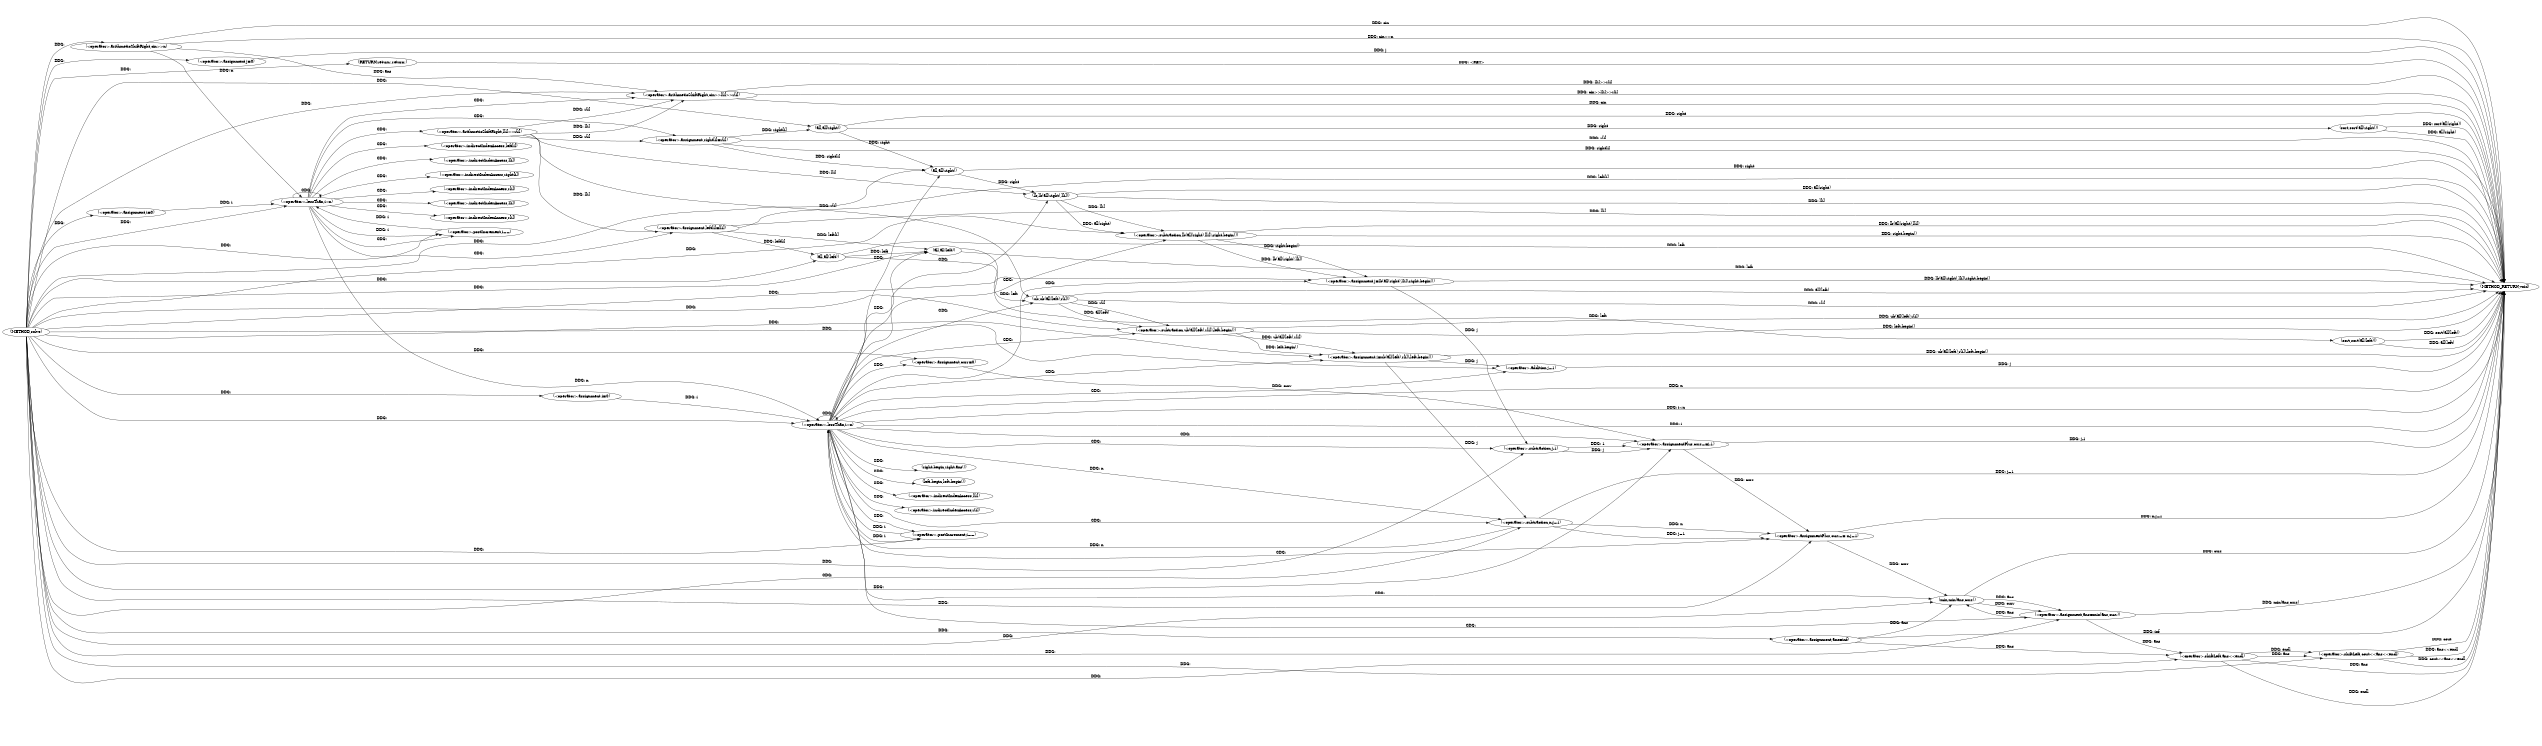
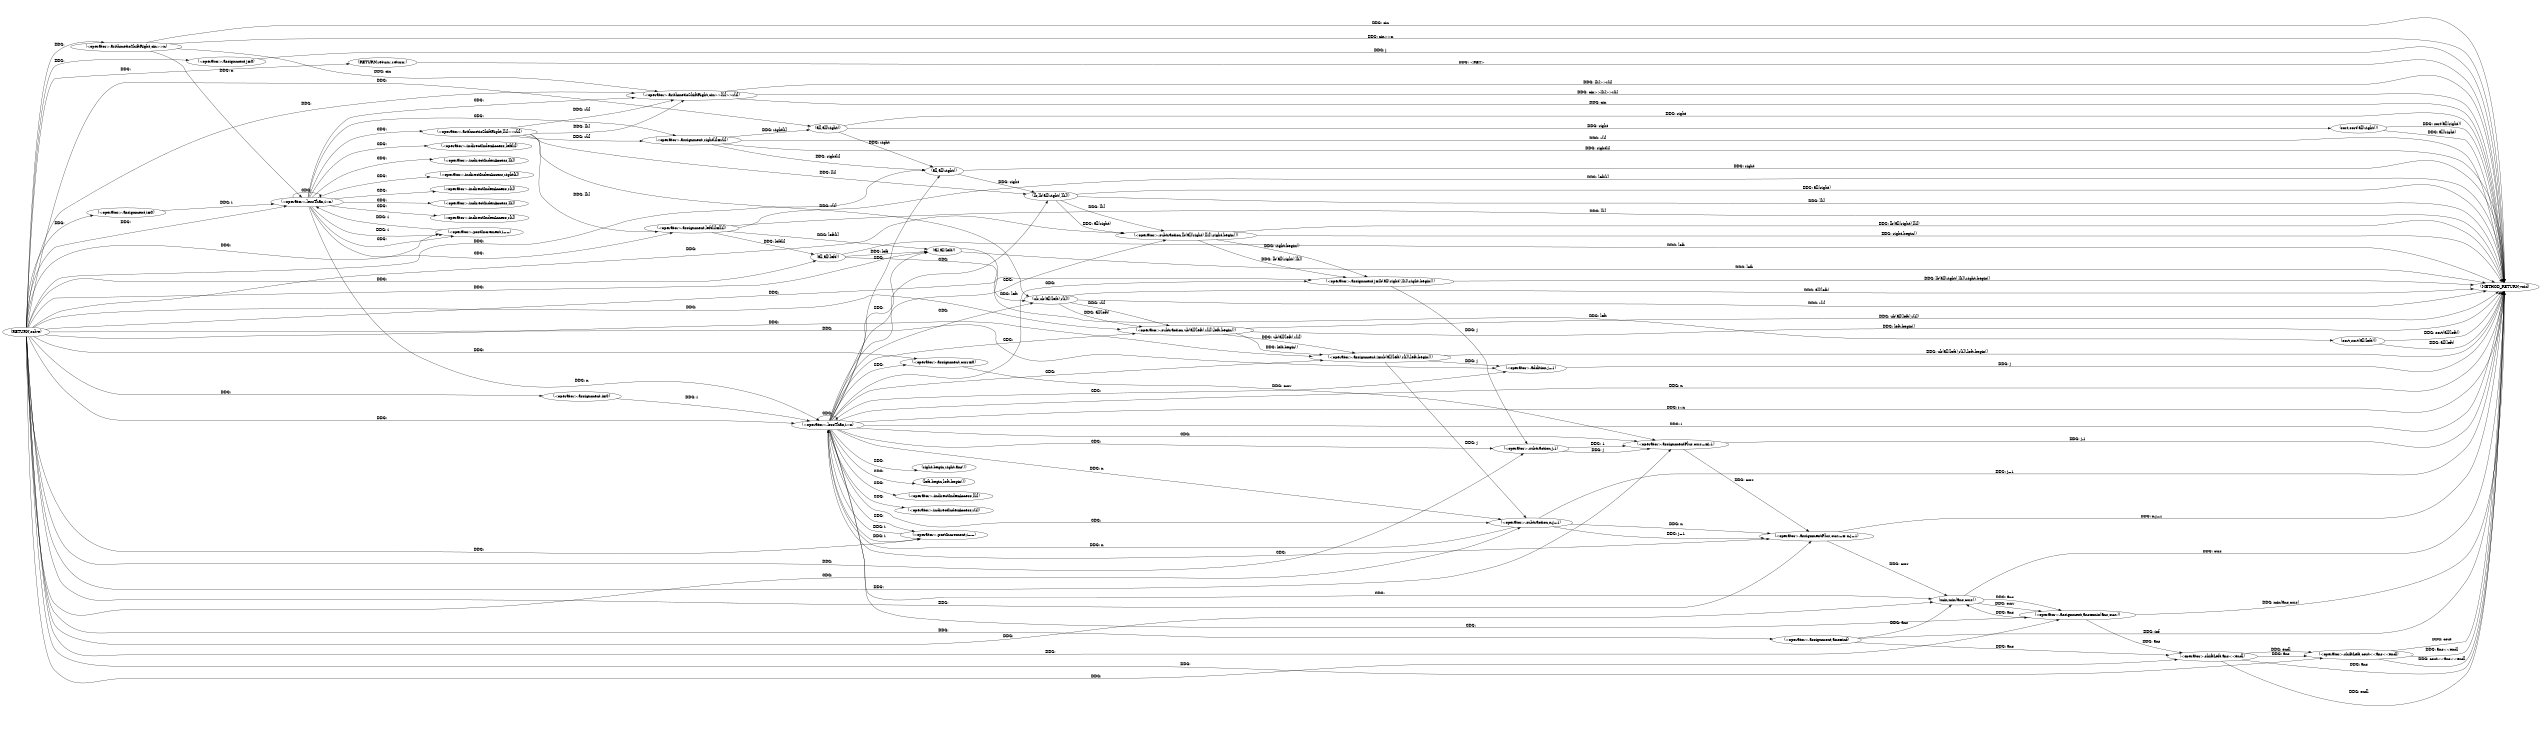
(382, 72) -> (382, 72)
(26, 332) -> (26, 332)
